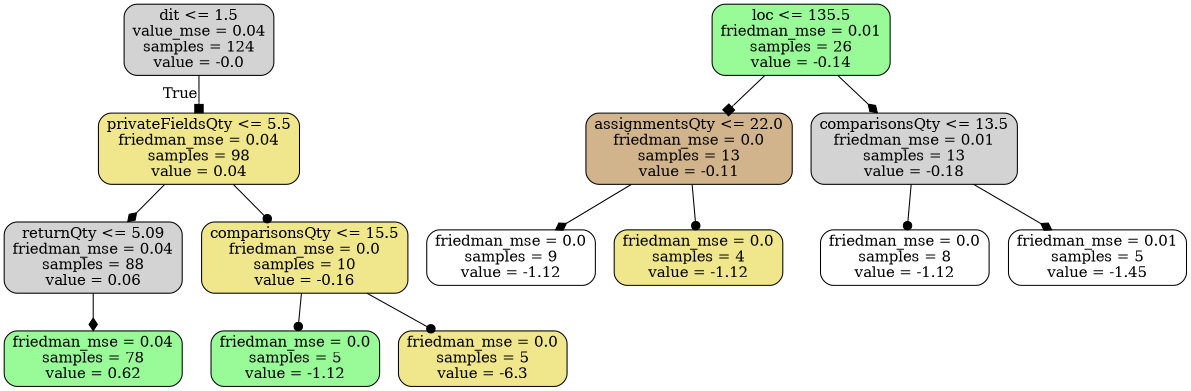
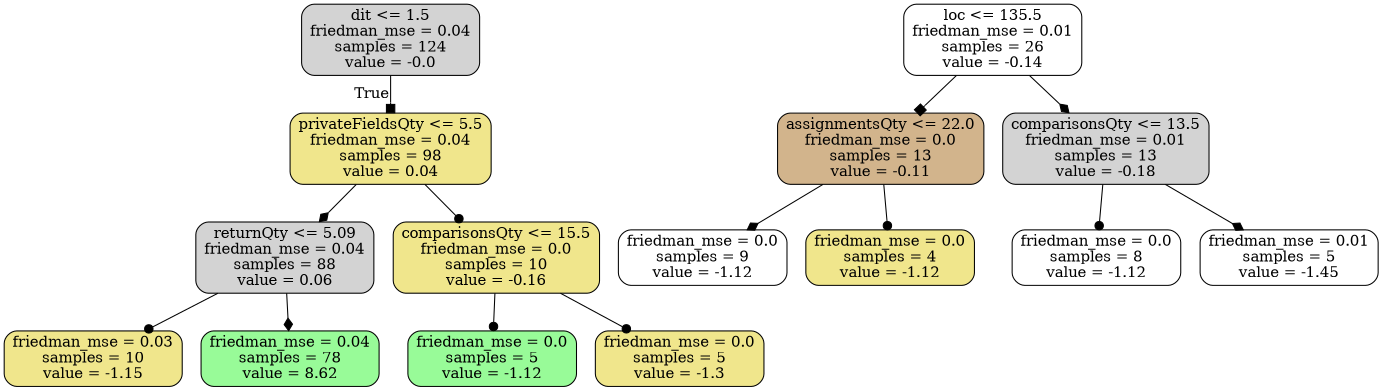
(199, 40) -> (391, 40)
(801, 40) -> (993, 40)
none -> (93, 359)
(93, 359) -> (290, 359)
(483, 359) -> (680, 359)
